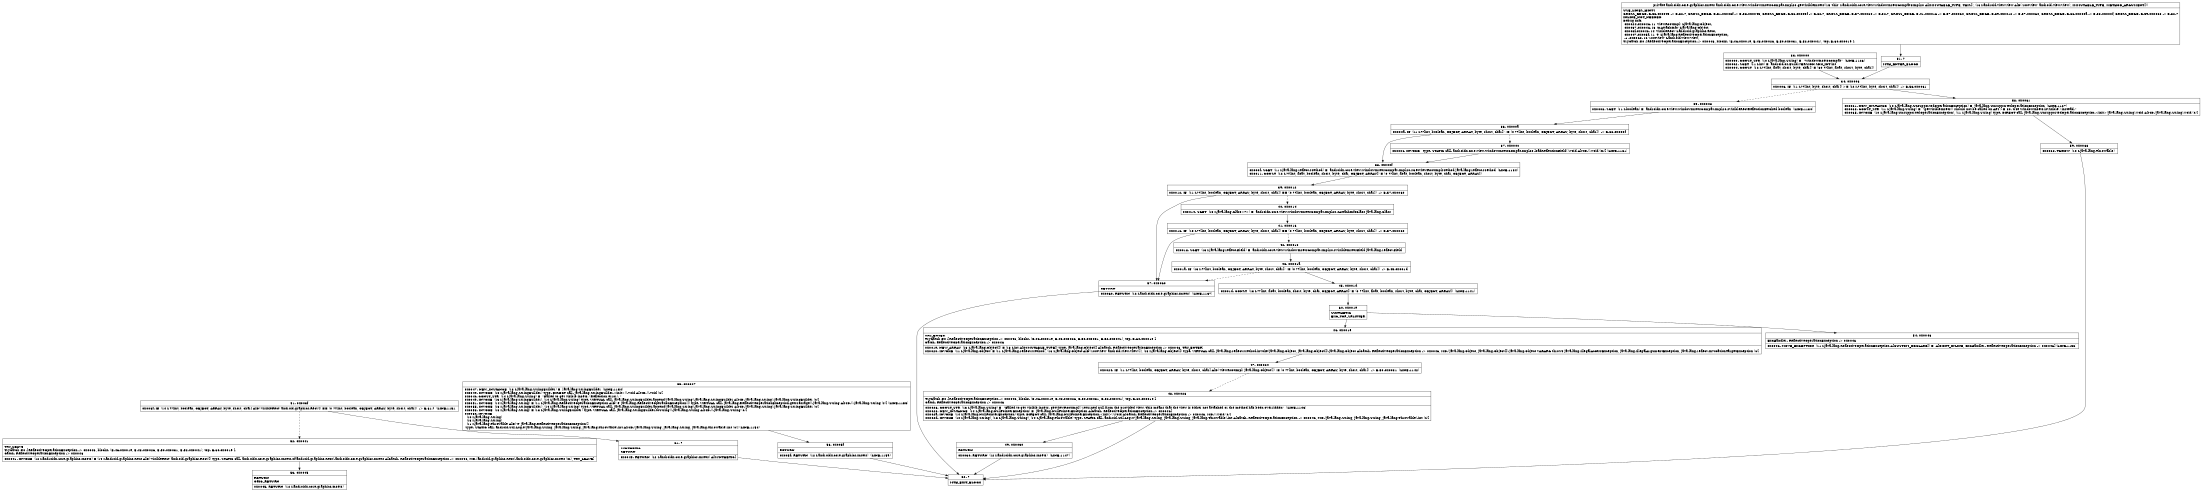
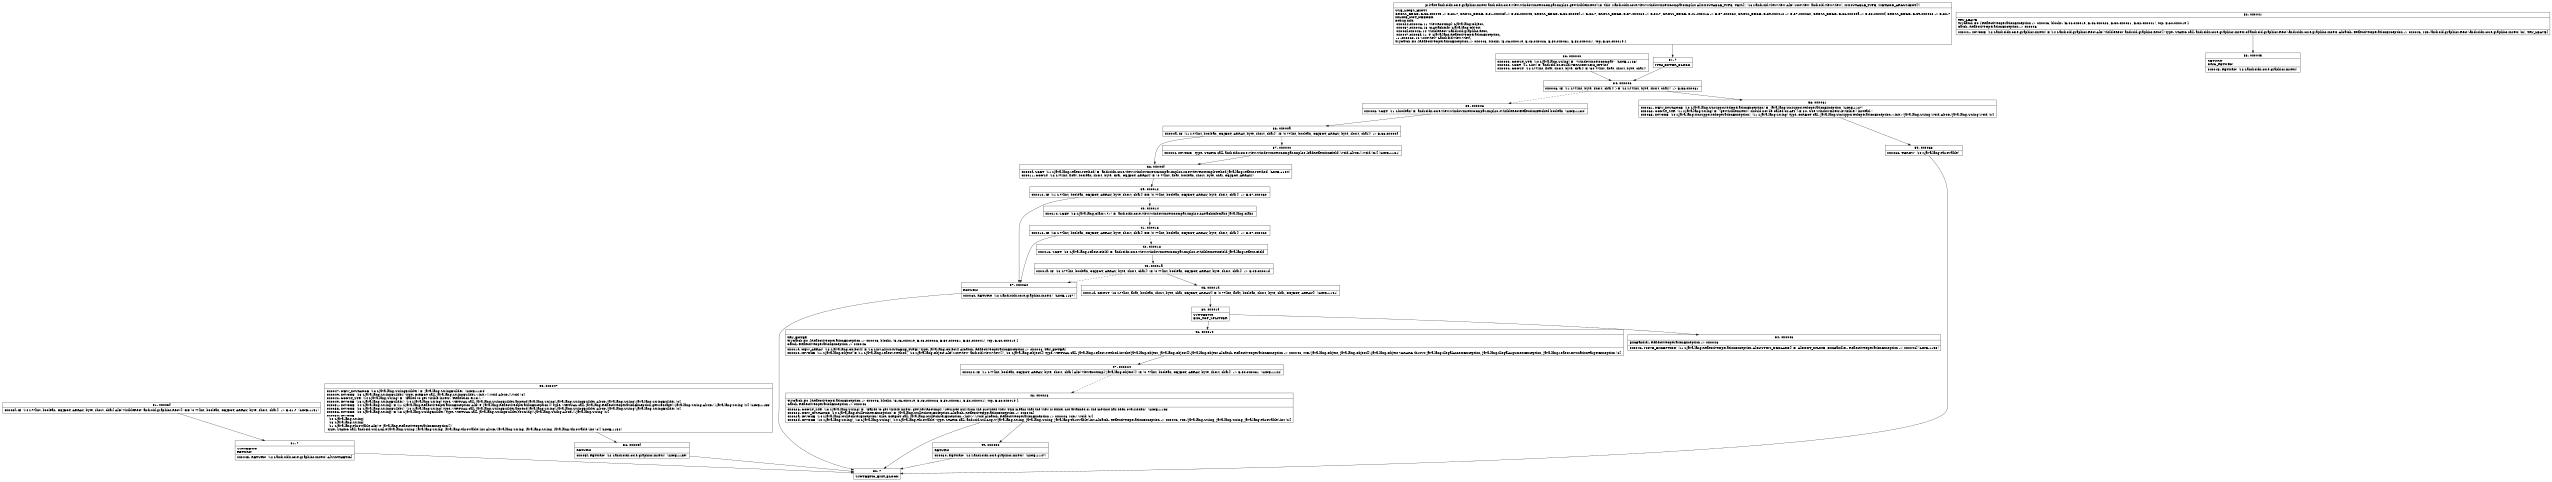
(299, 424) -> none
(966, 482) -> (877, 476)
